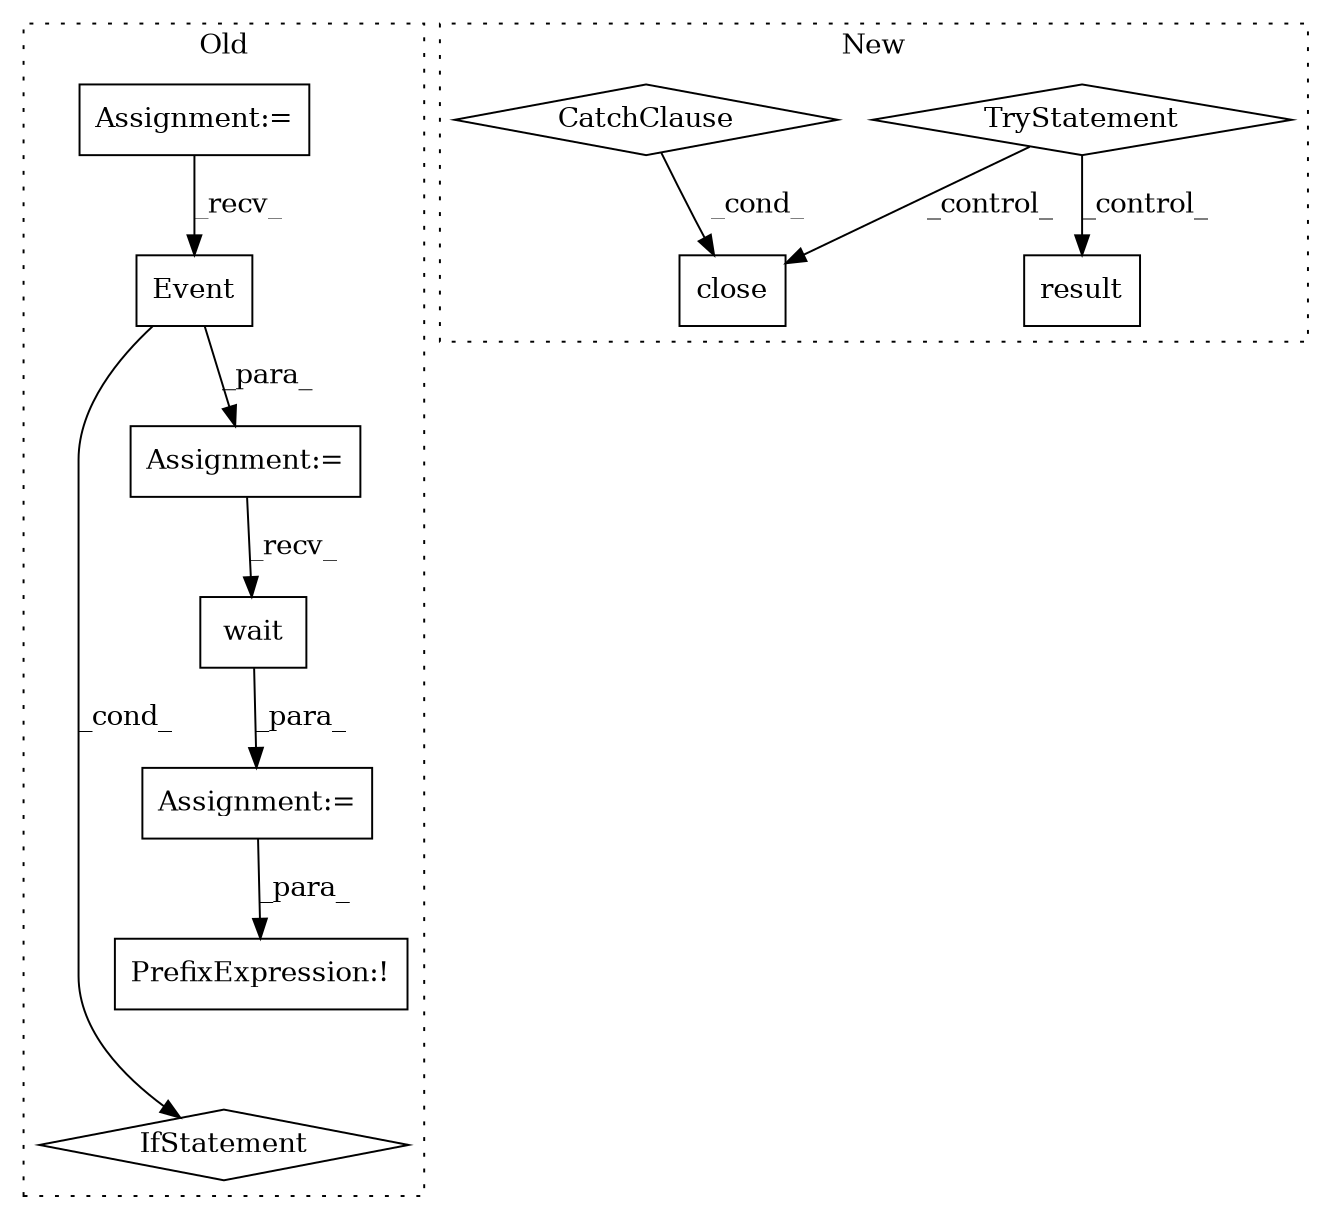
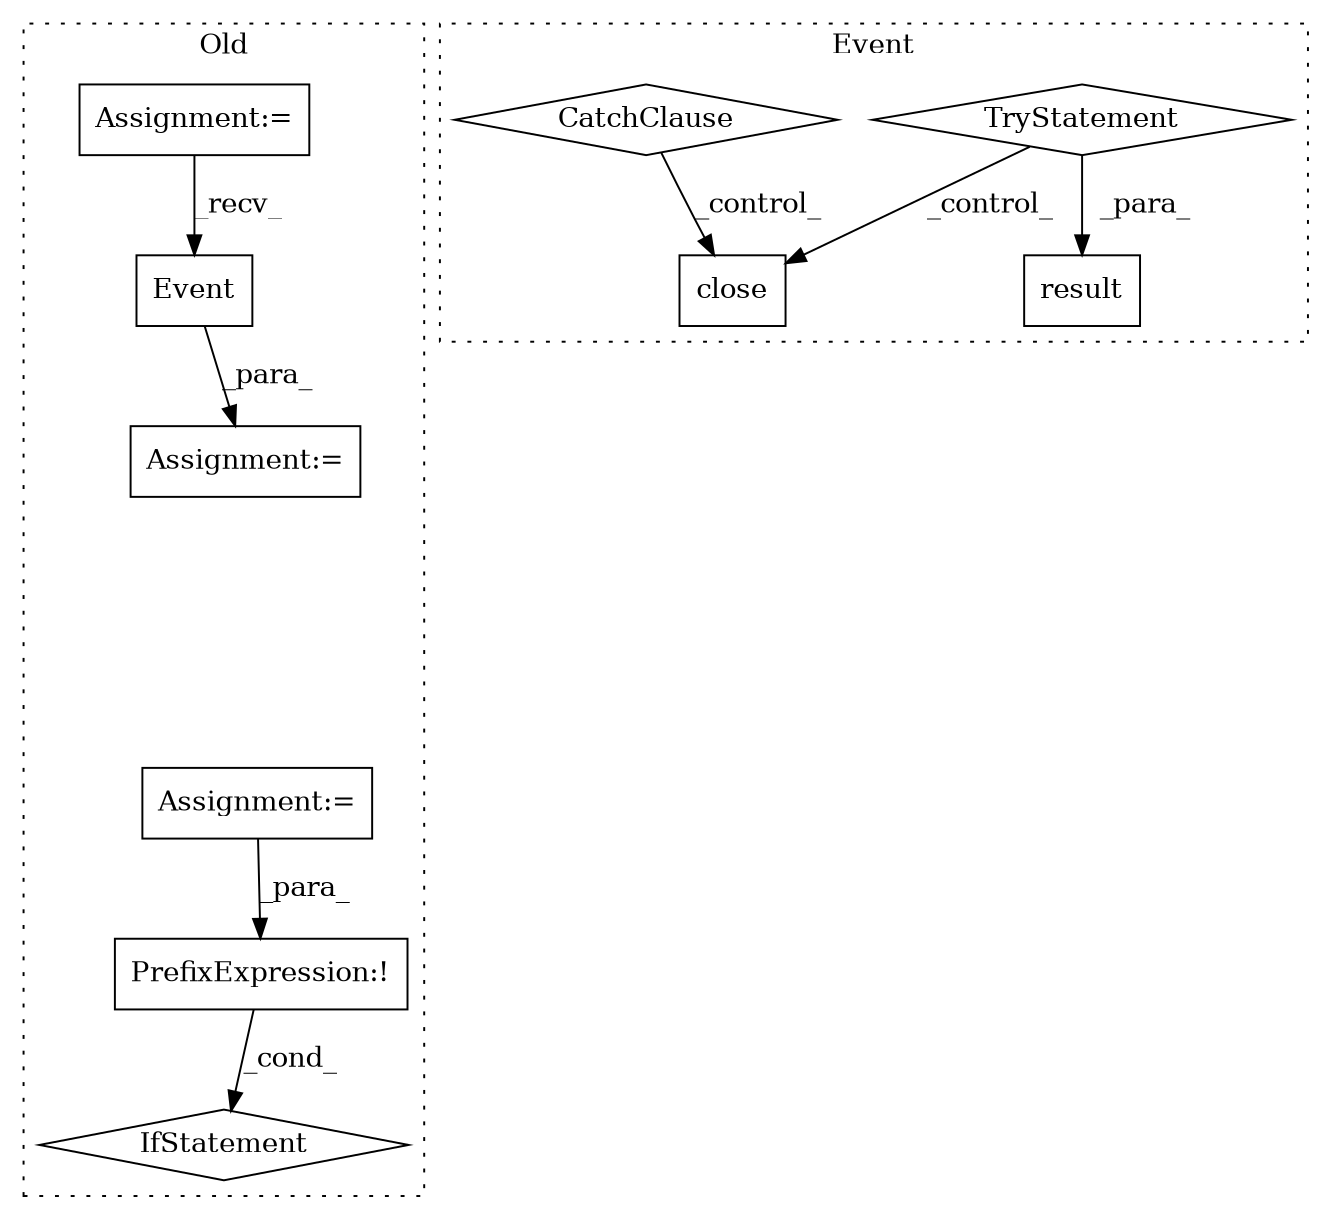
(874, 46) -> (874, 46)
(758, 205) -> (758, 205)
(1145, 205) -> (1145, 205)
(253, 632) -> none
(79, 720) -> (245, 1050)
